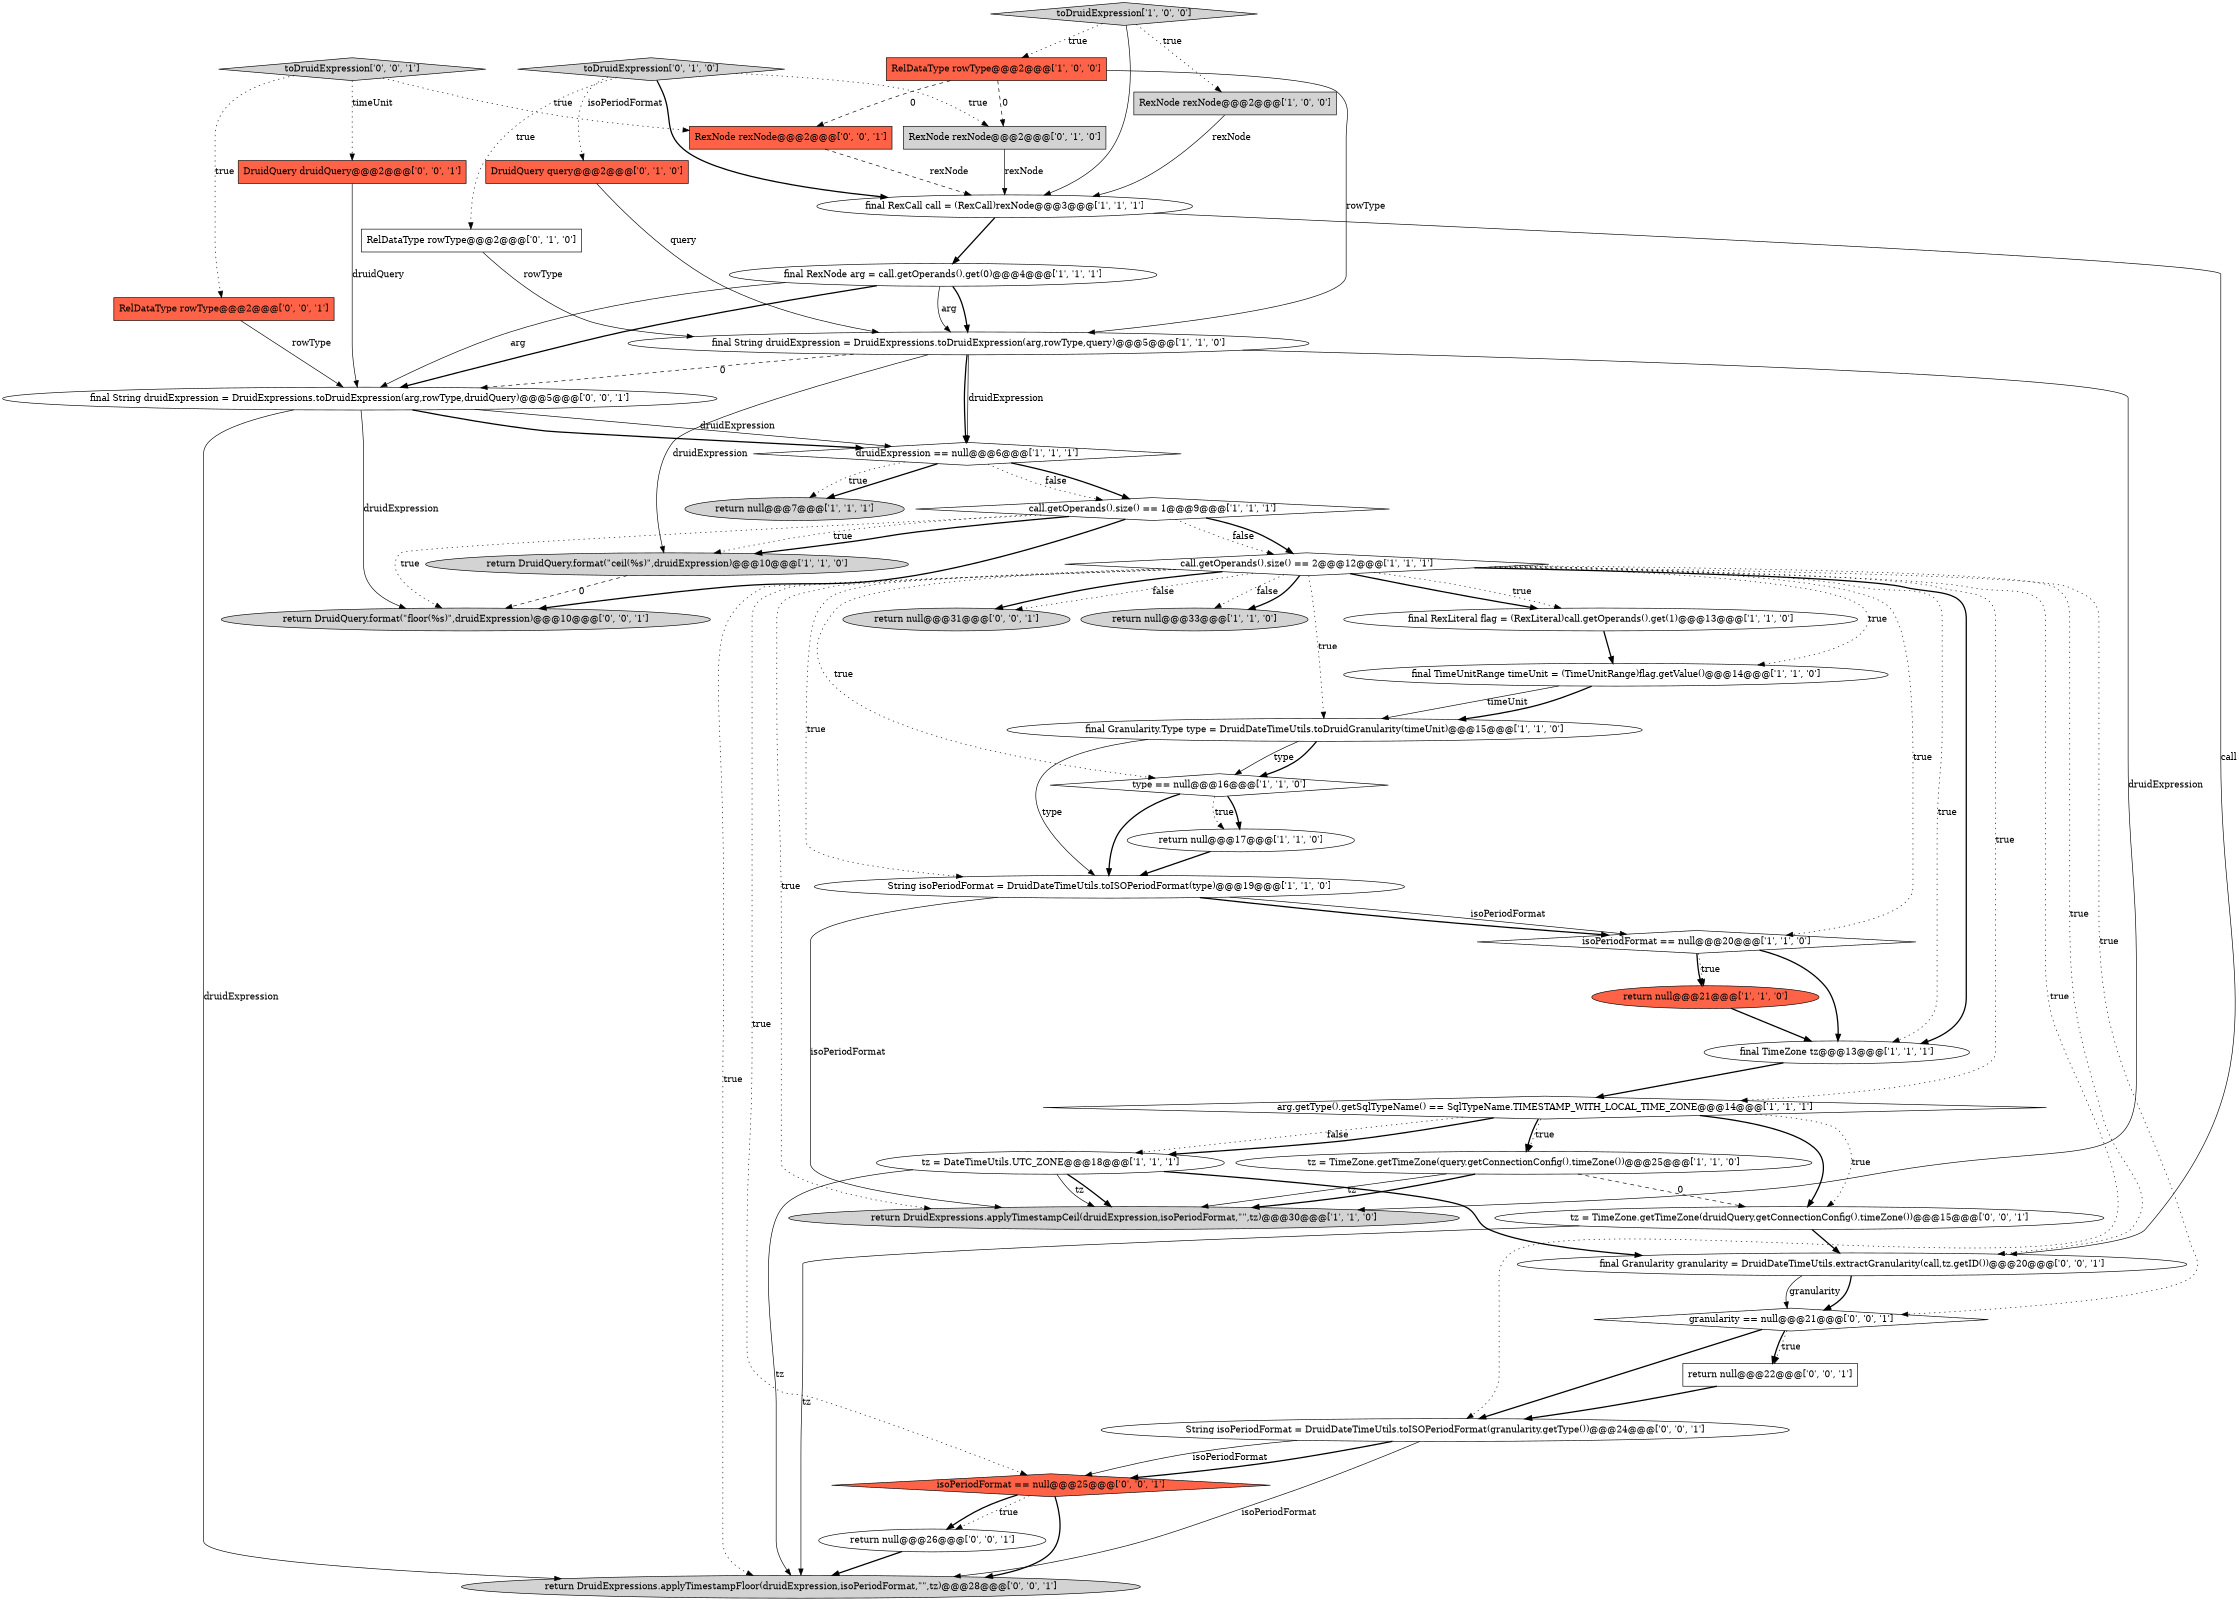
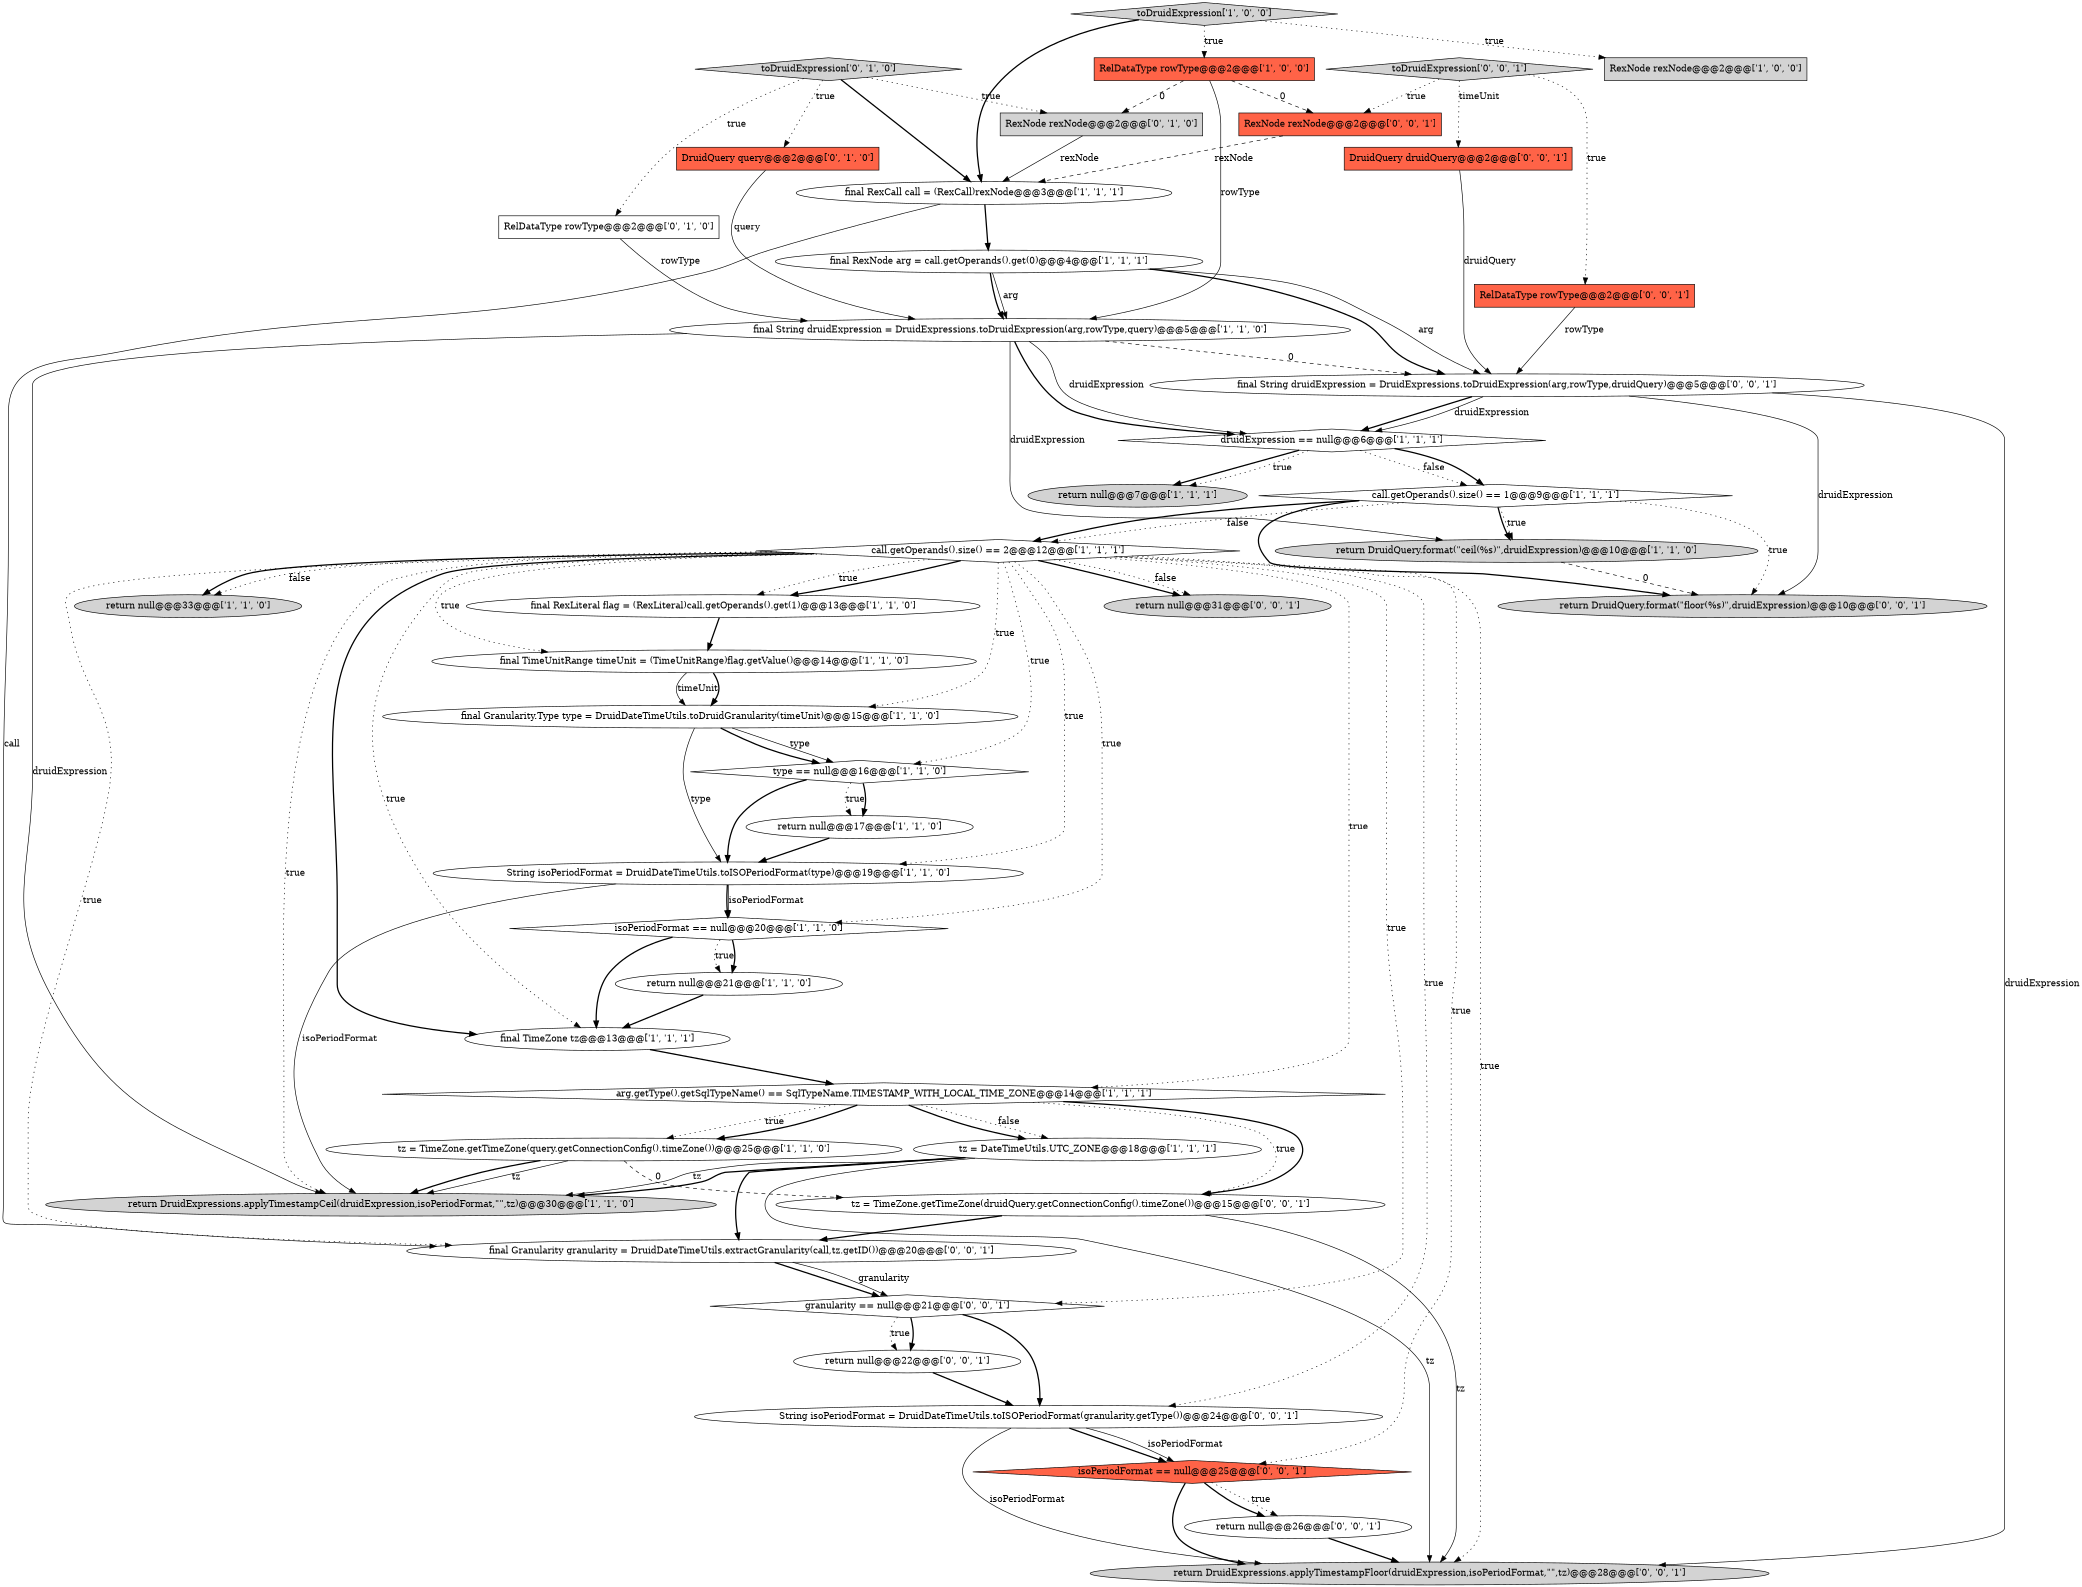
(625, 103) -> (826, 97)
(1122, 126) -> (1021, 63)
(1167, 164) -> none
(1705, 997) -> (729, 984)
(1770, 1375) -> (907, 1361)
